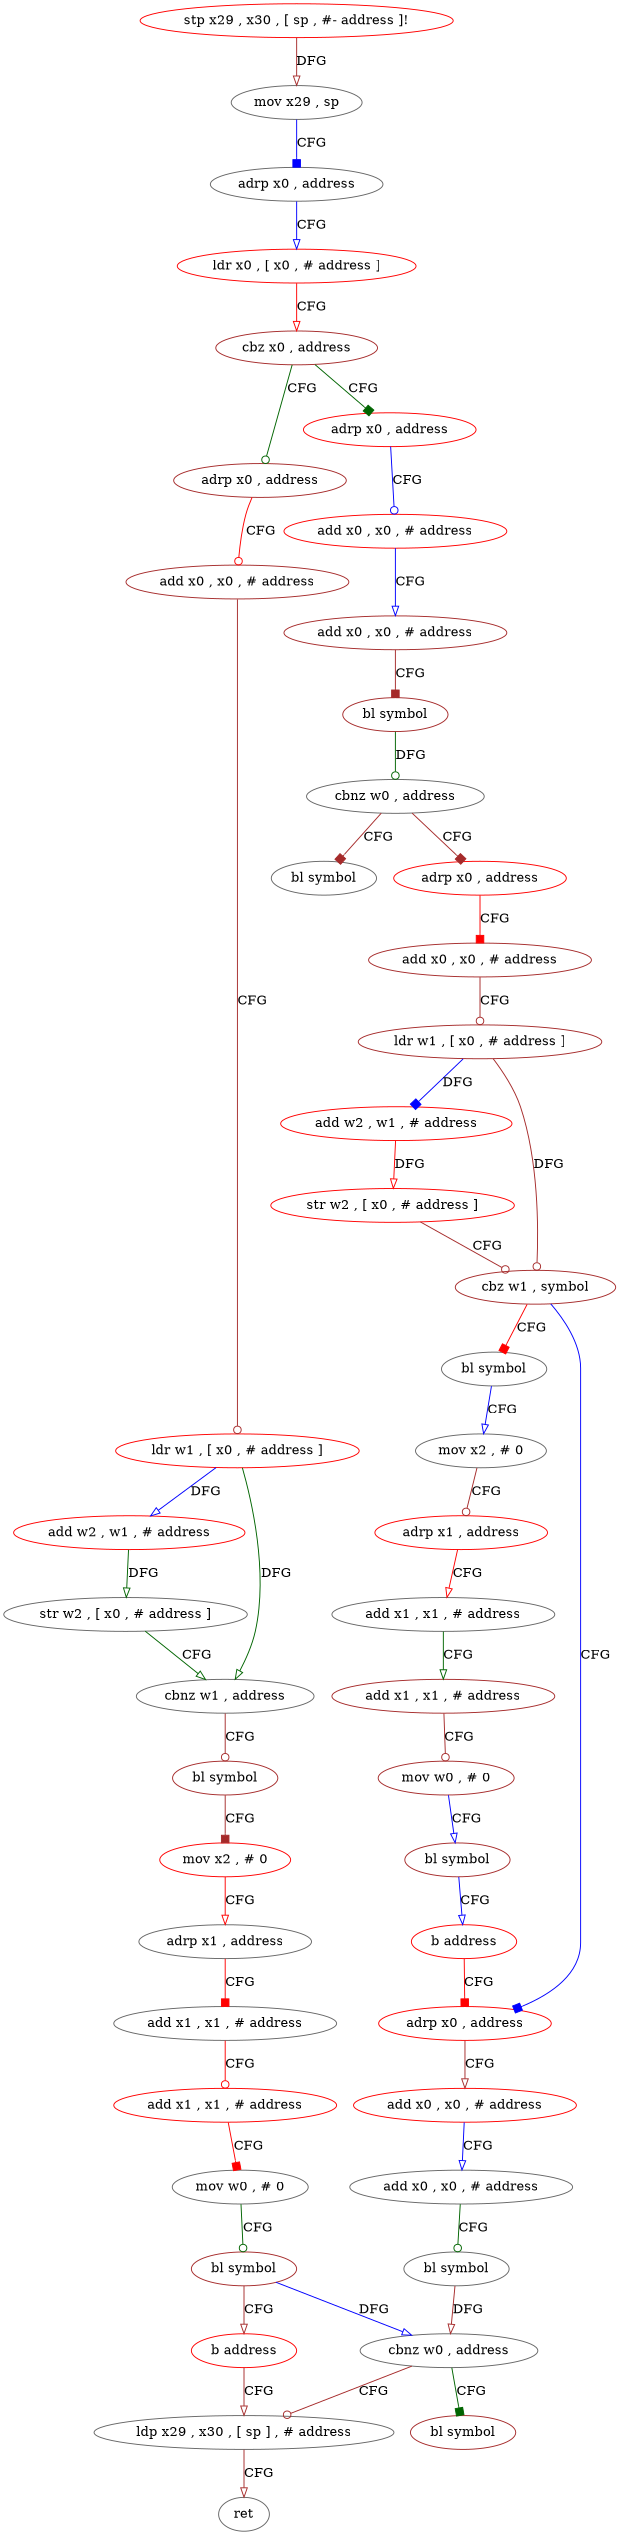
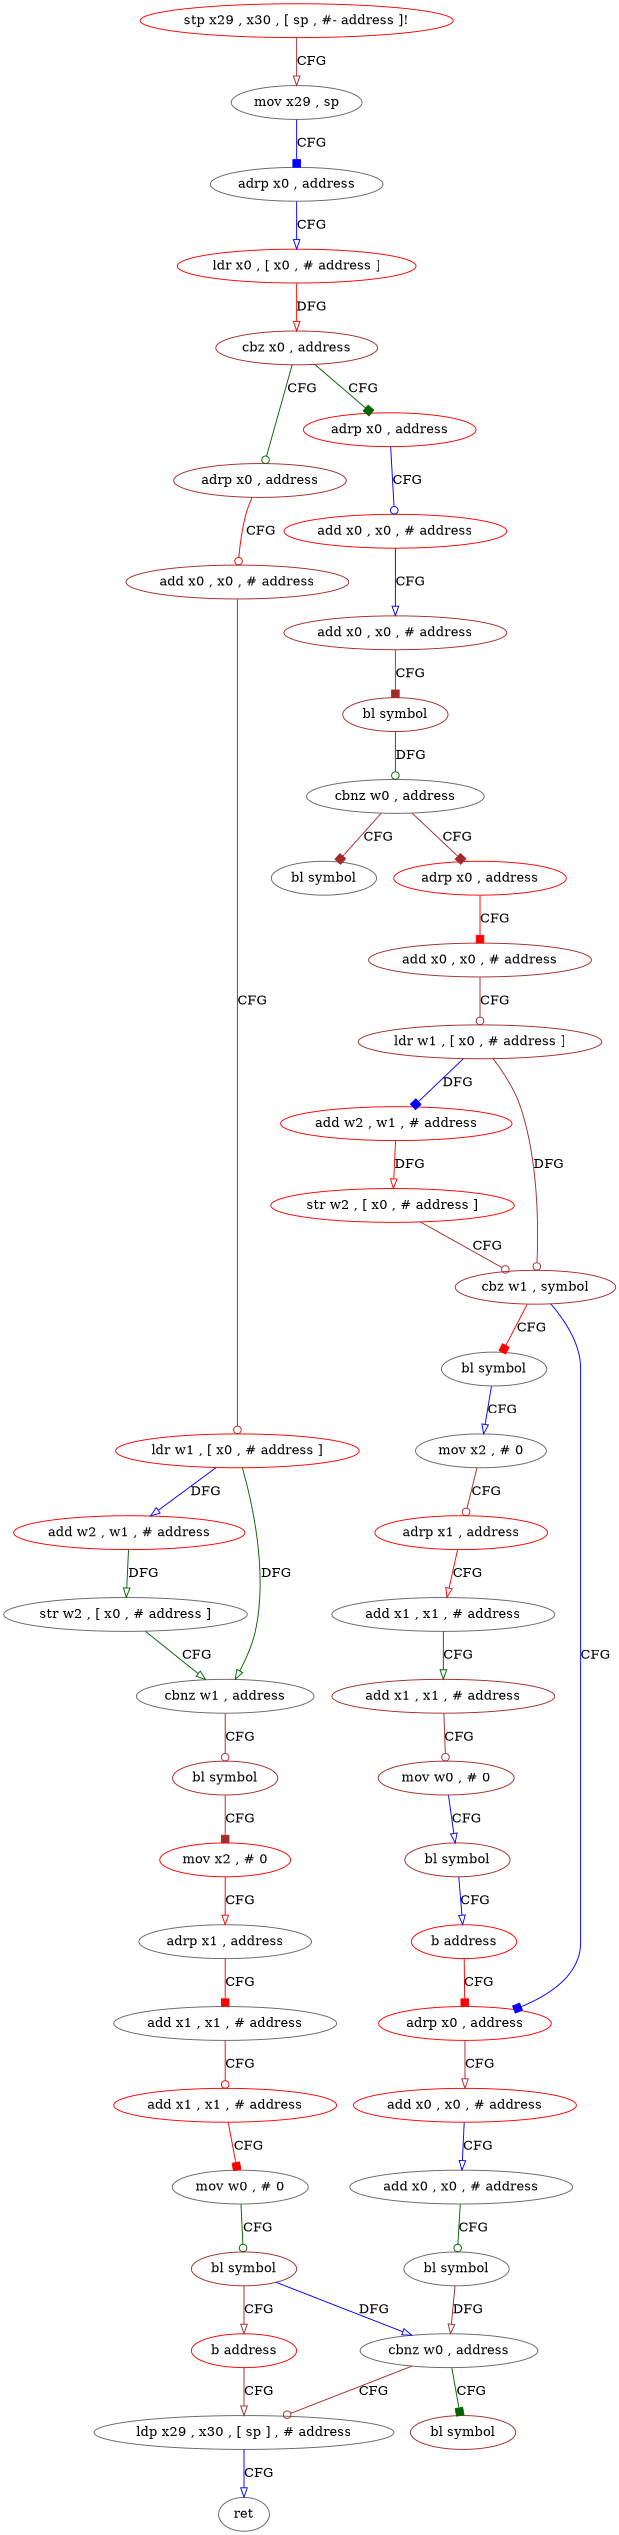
(312, 62) -> (312, 62)
(312, 307) -> (312, 307)
(244, 2469) -> (244, 2469)
